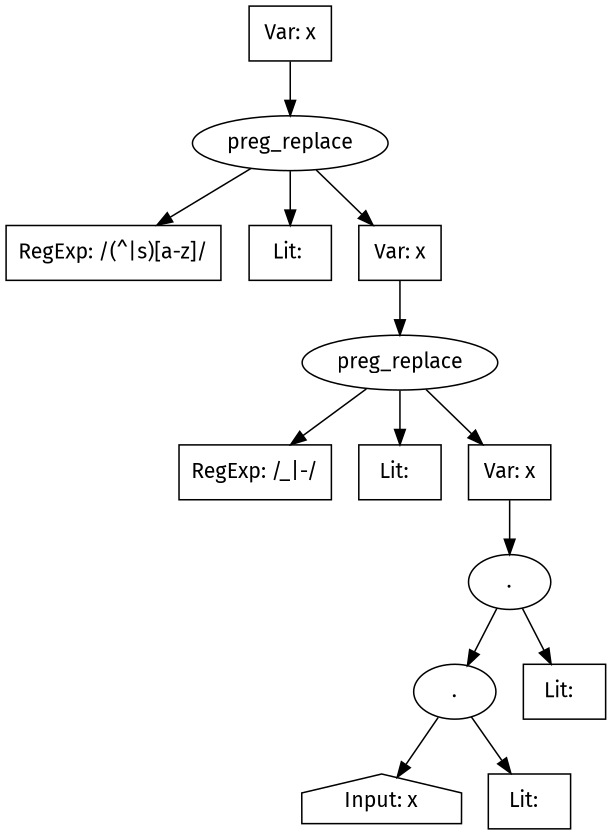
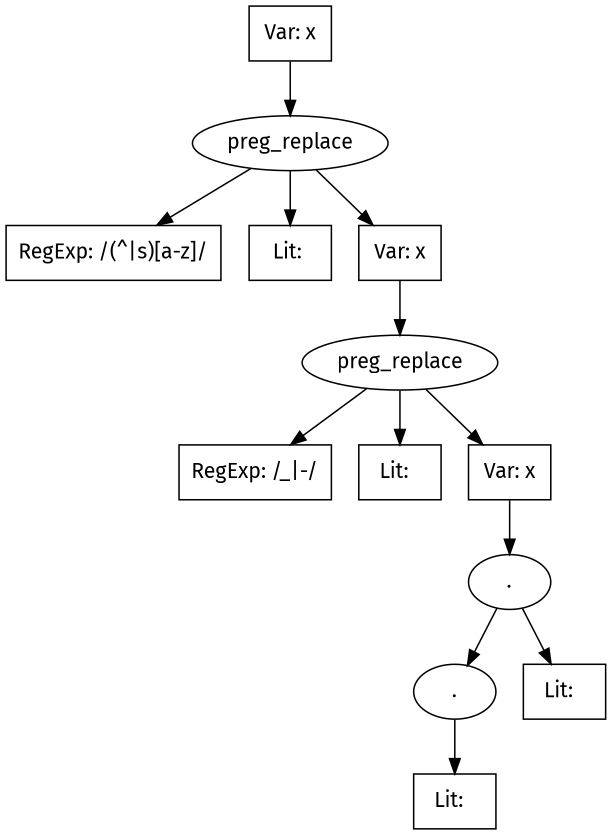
(382, 801) -> none
